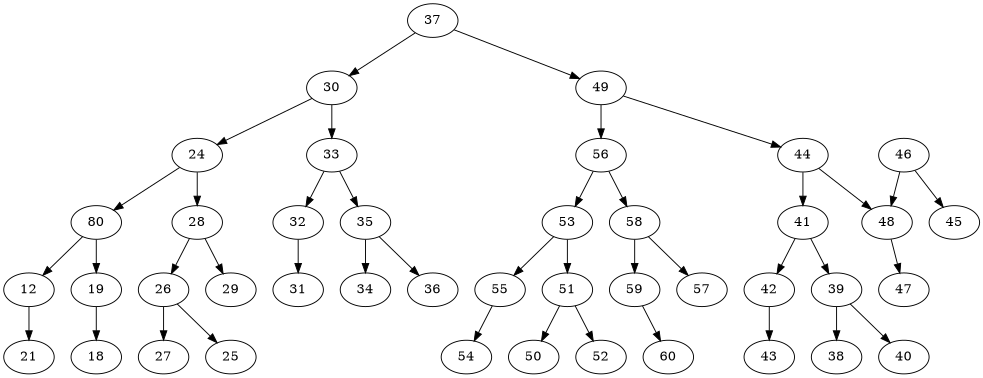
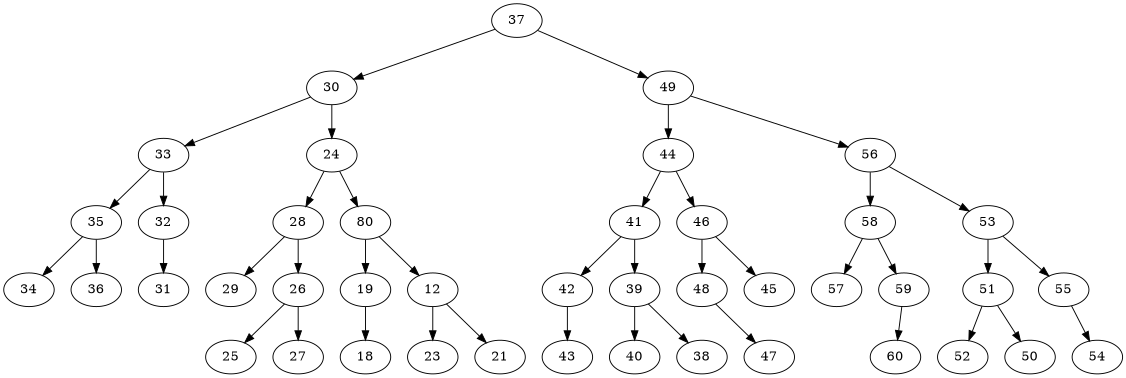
(841, 186) -> (683, 185)
none -> (433, 357)
